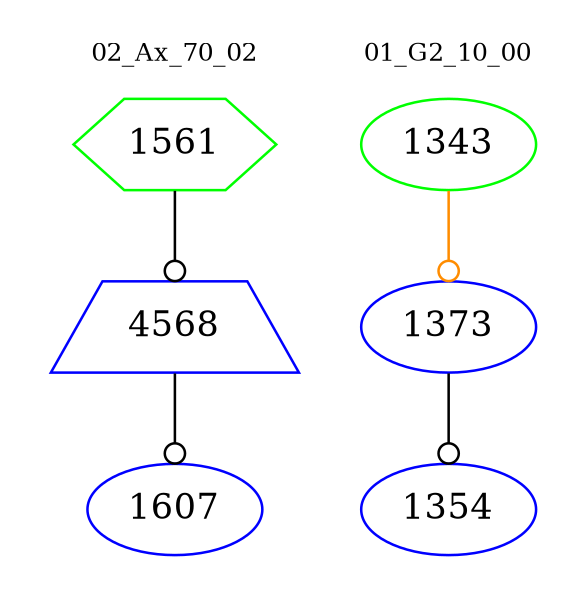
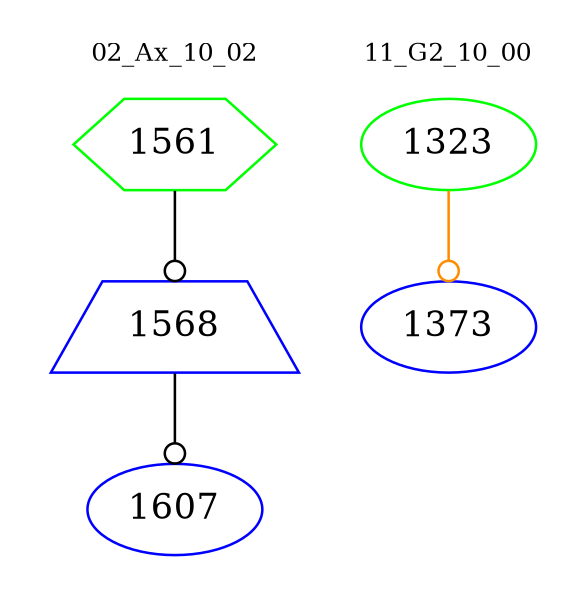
(175, 54) -> (175, 54)
(449, 54) -> (449, 54)
(449, 144) -> (449, 144)
(175, 327) -> (175, 327)
(449, 509) -> none
